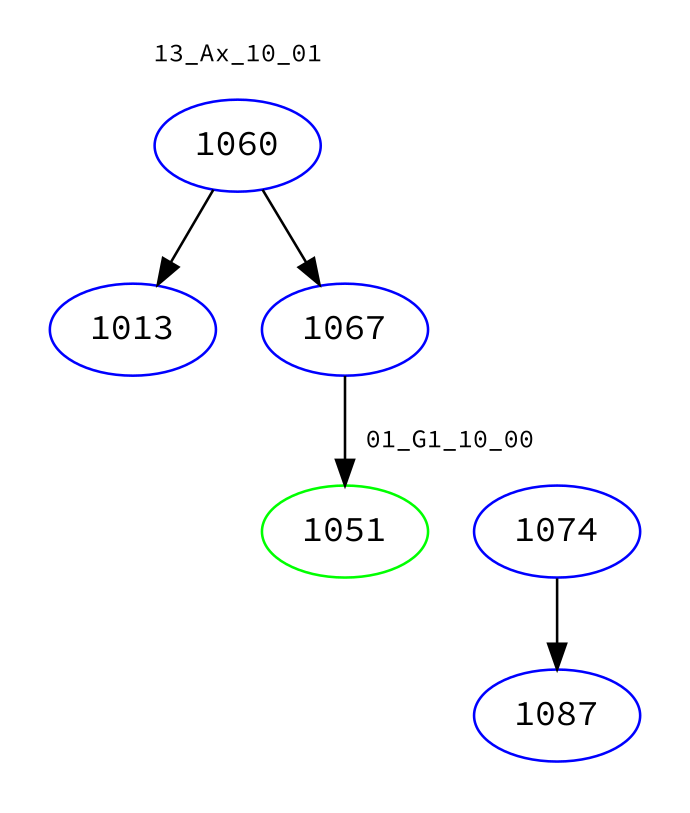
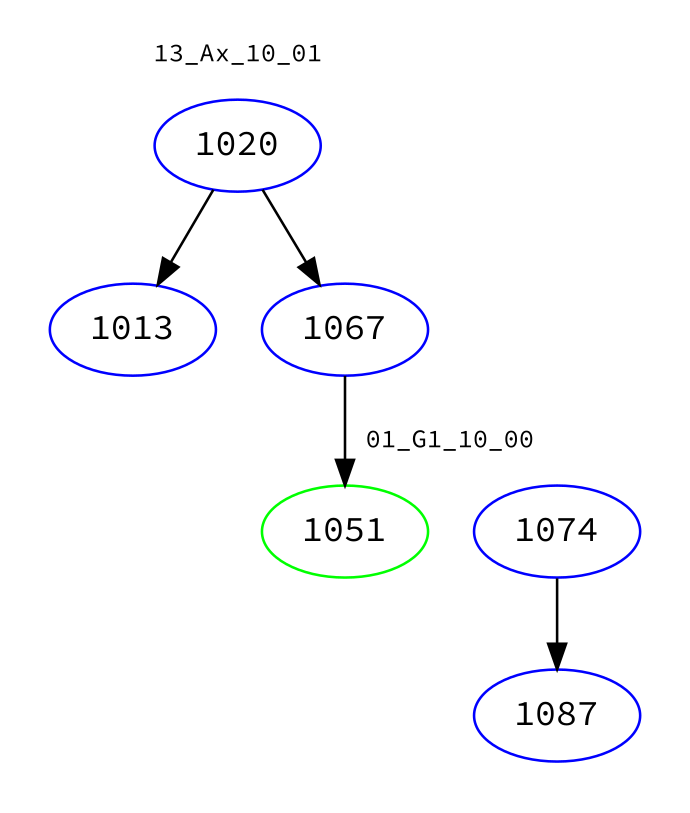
(238, 146) -> (238, 146)
